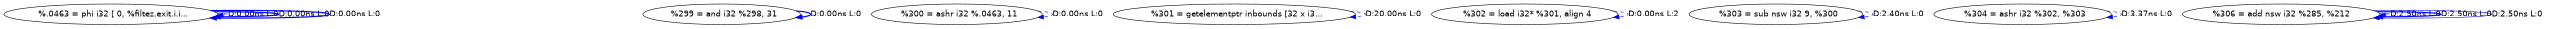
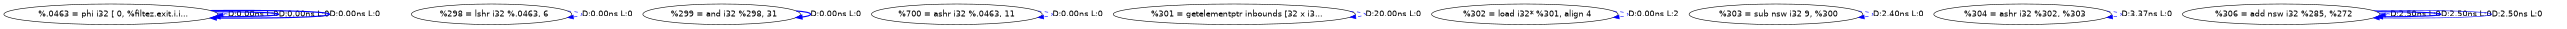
none -> (492, 14)
(957, 14) -> (957, 14)
(2281, 14) -> (2281, 14)
